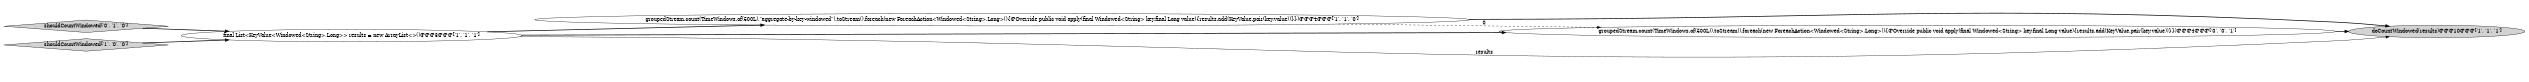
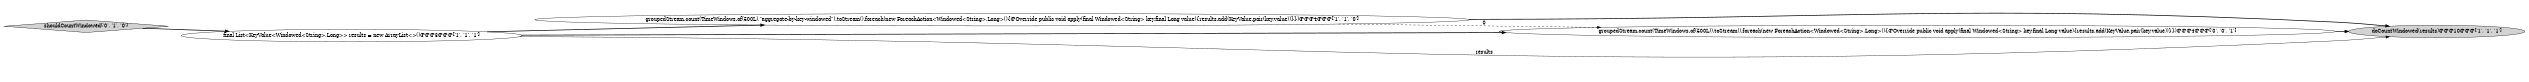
(86, 45) -> none
